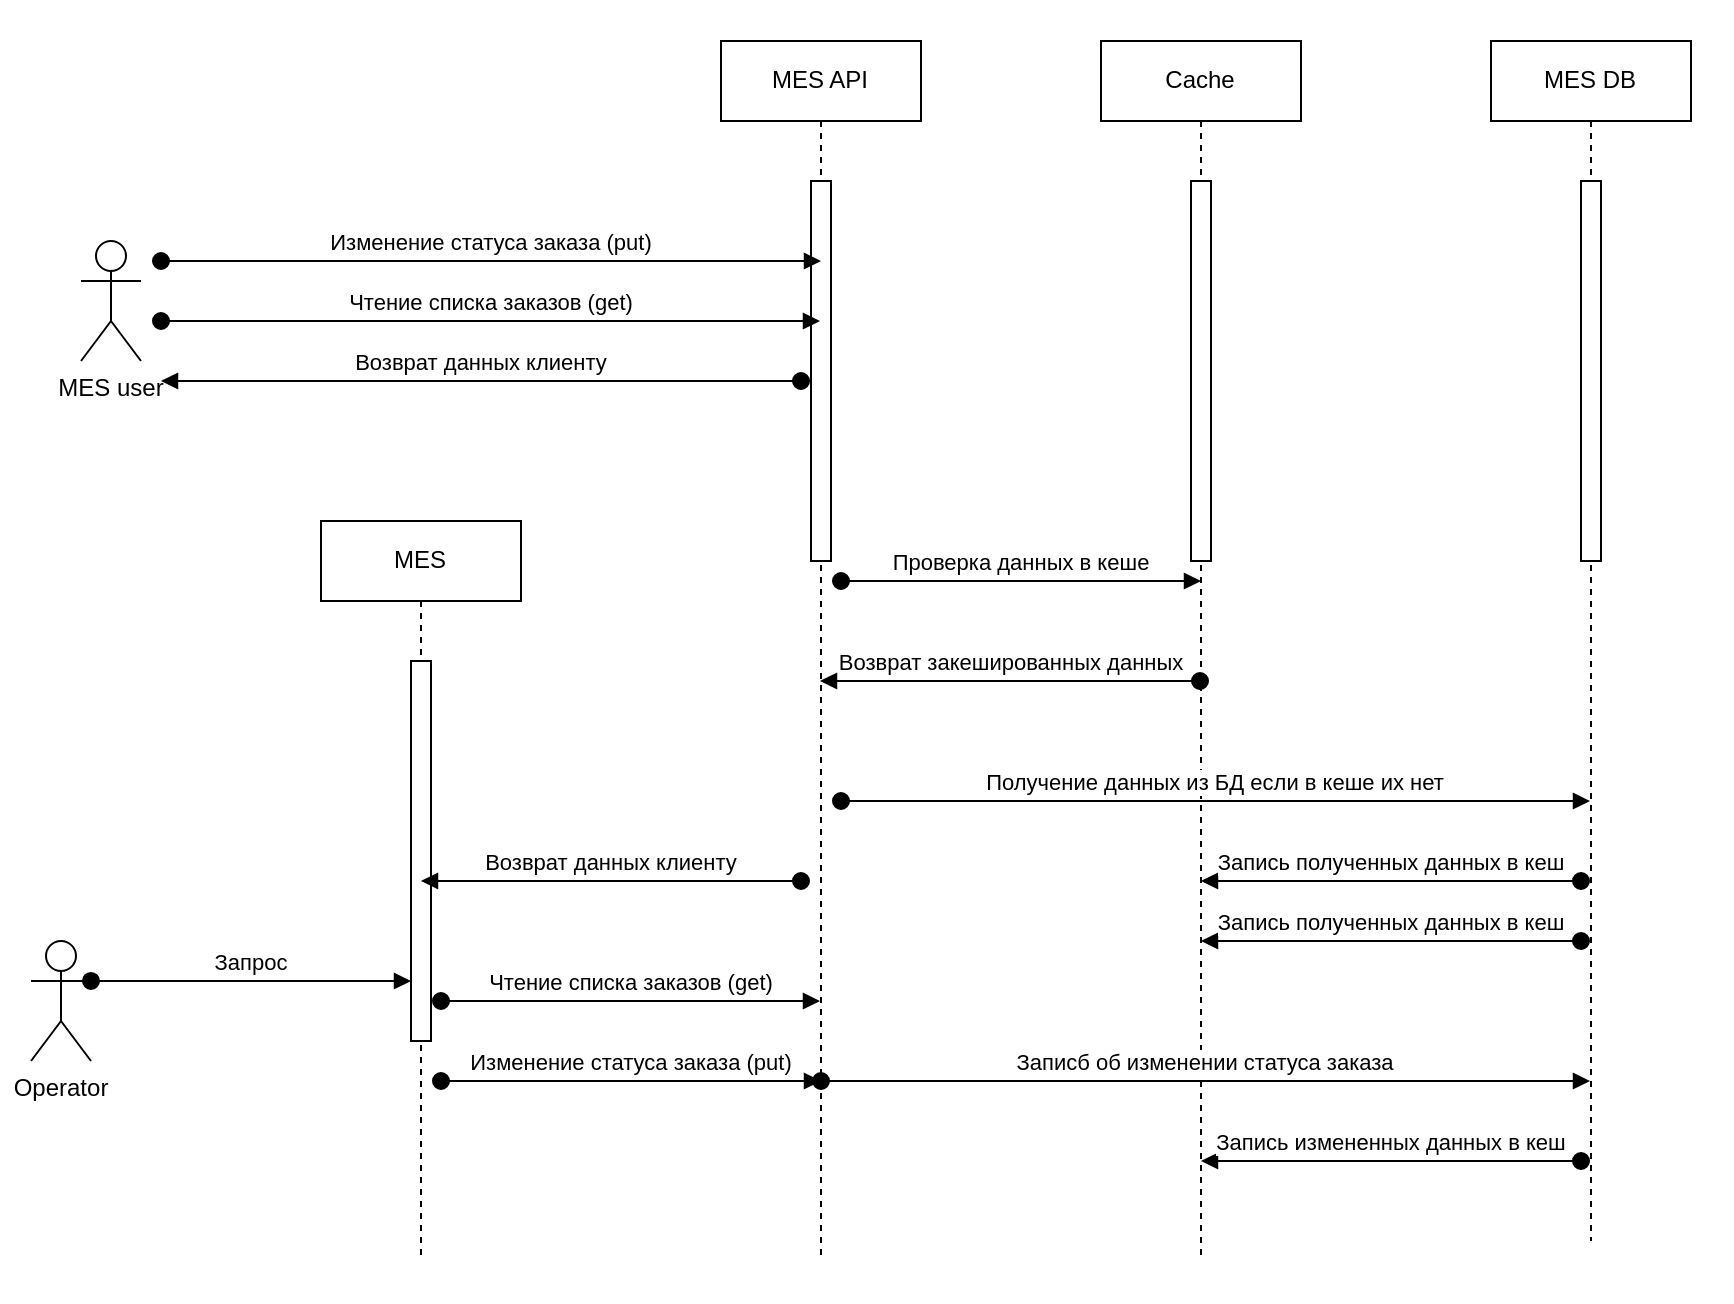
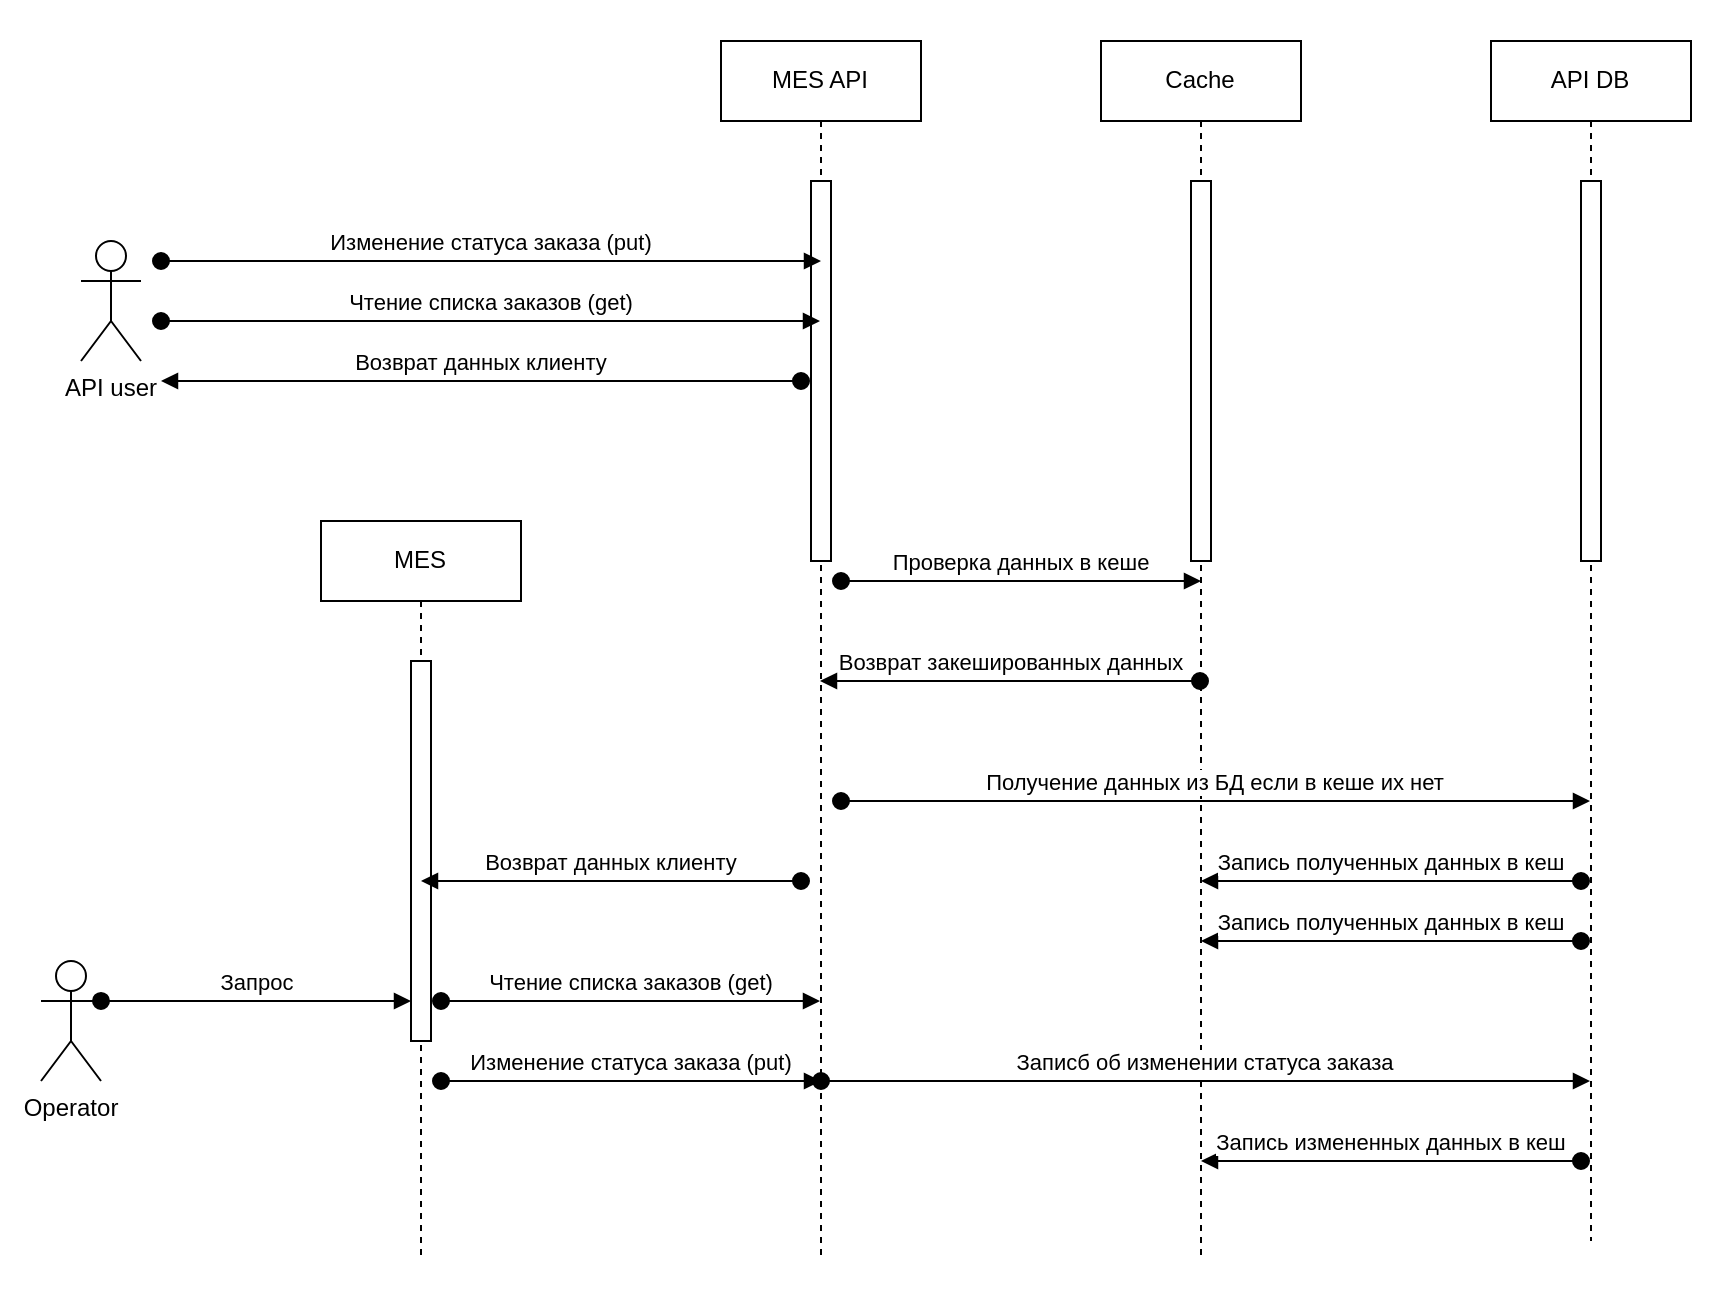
(1591, 81) -> (1591, 81)
(112, 389) -> (112, 389)
(61, 1001) -> (71, 1021)
